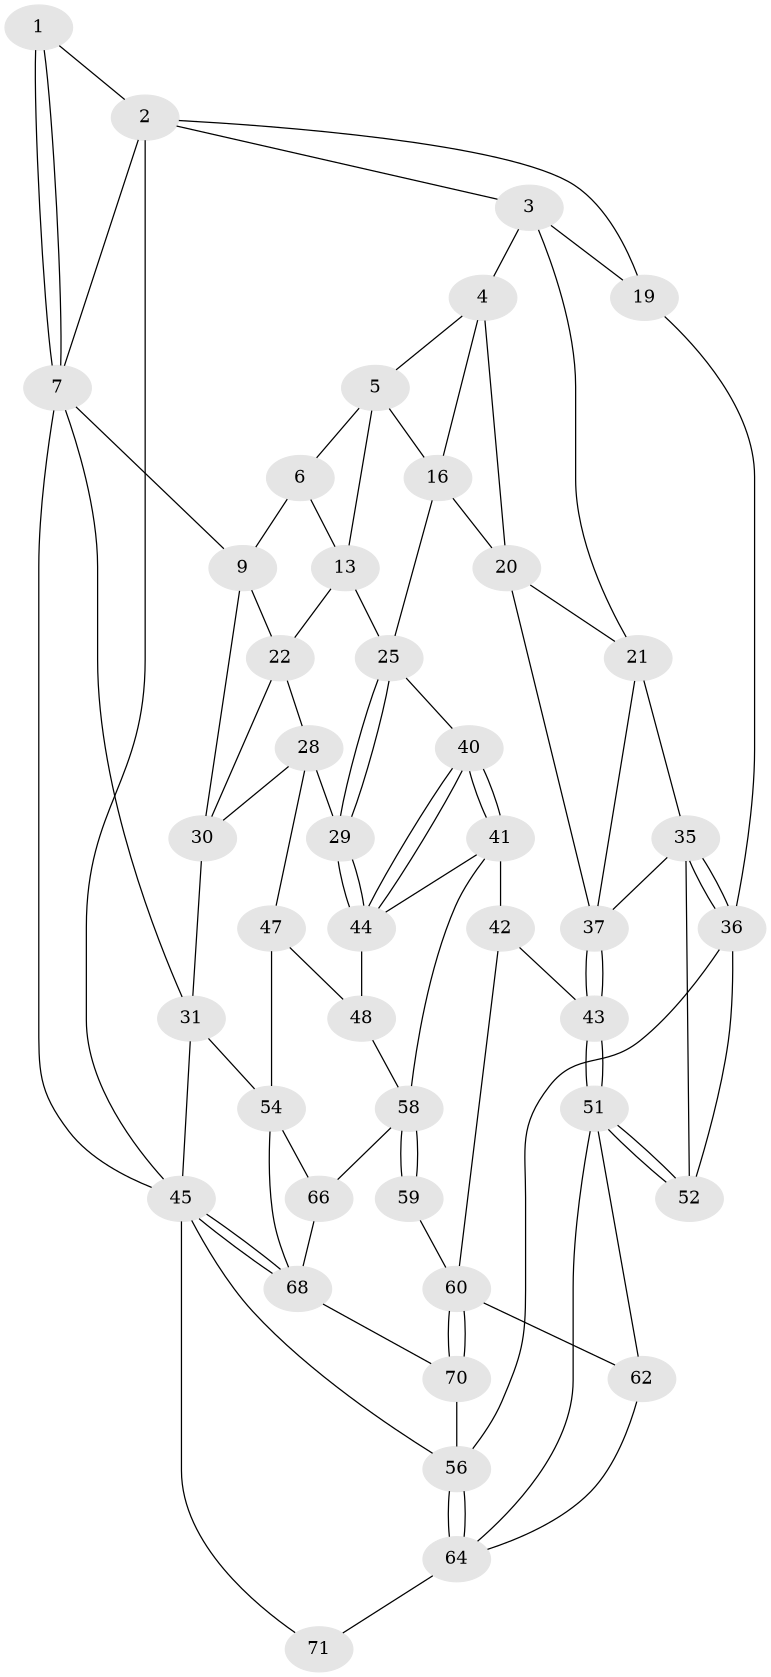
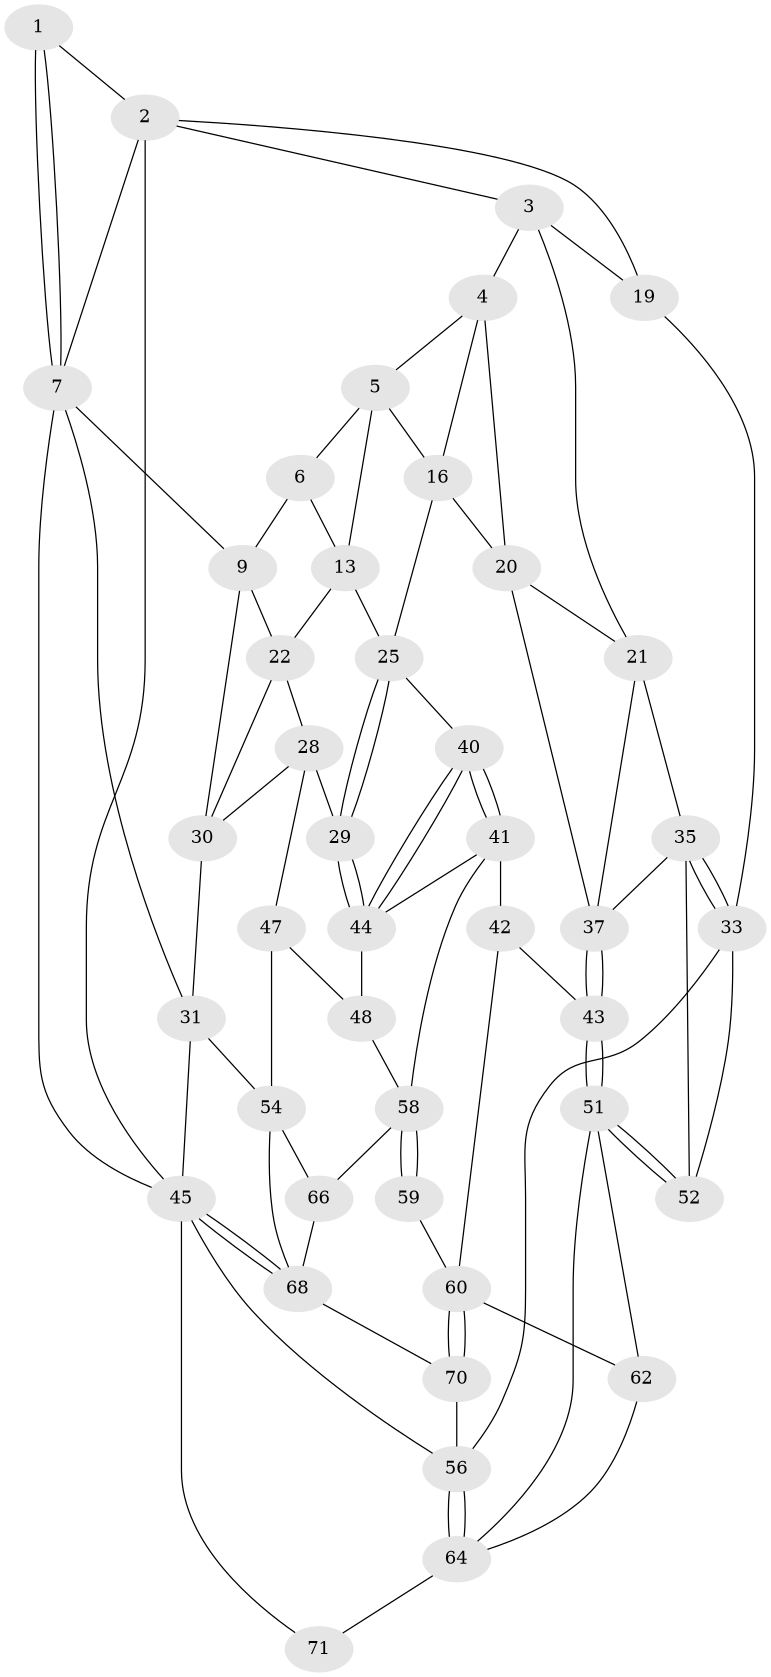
(732, 929) -> (732, 929)
